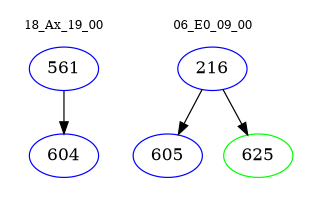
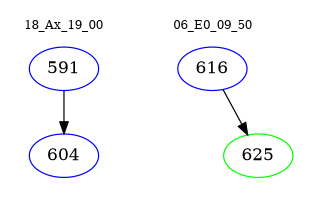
(213, 26) -> (213, 26)
(64, 69) -> (64, 69)
(212, 69) -> (212, 69)
(168, 156) -> none
